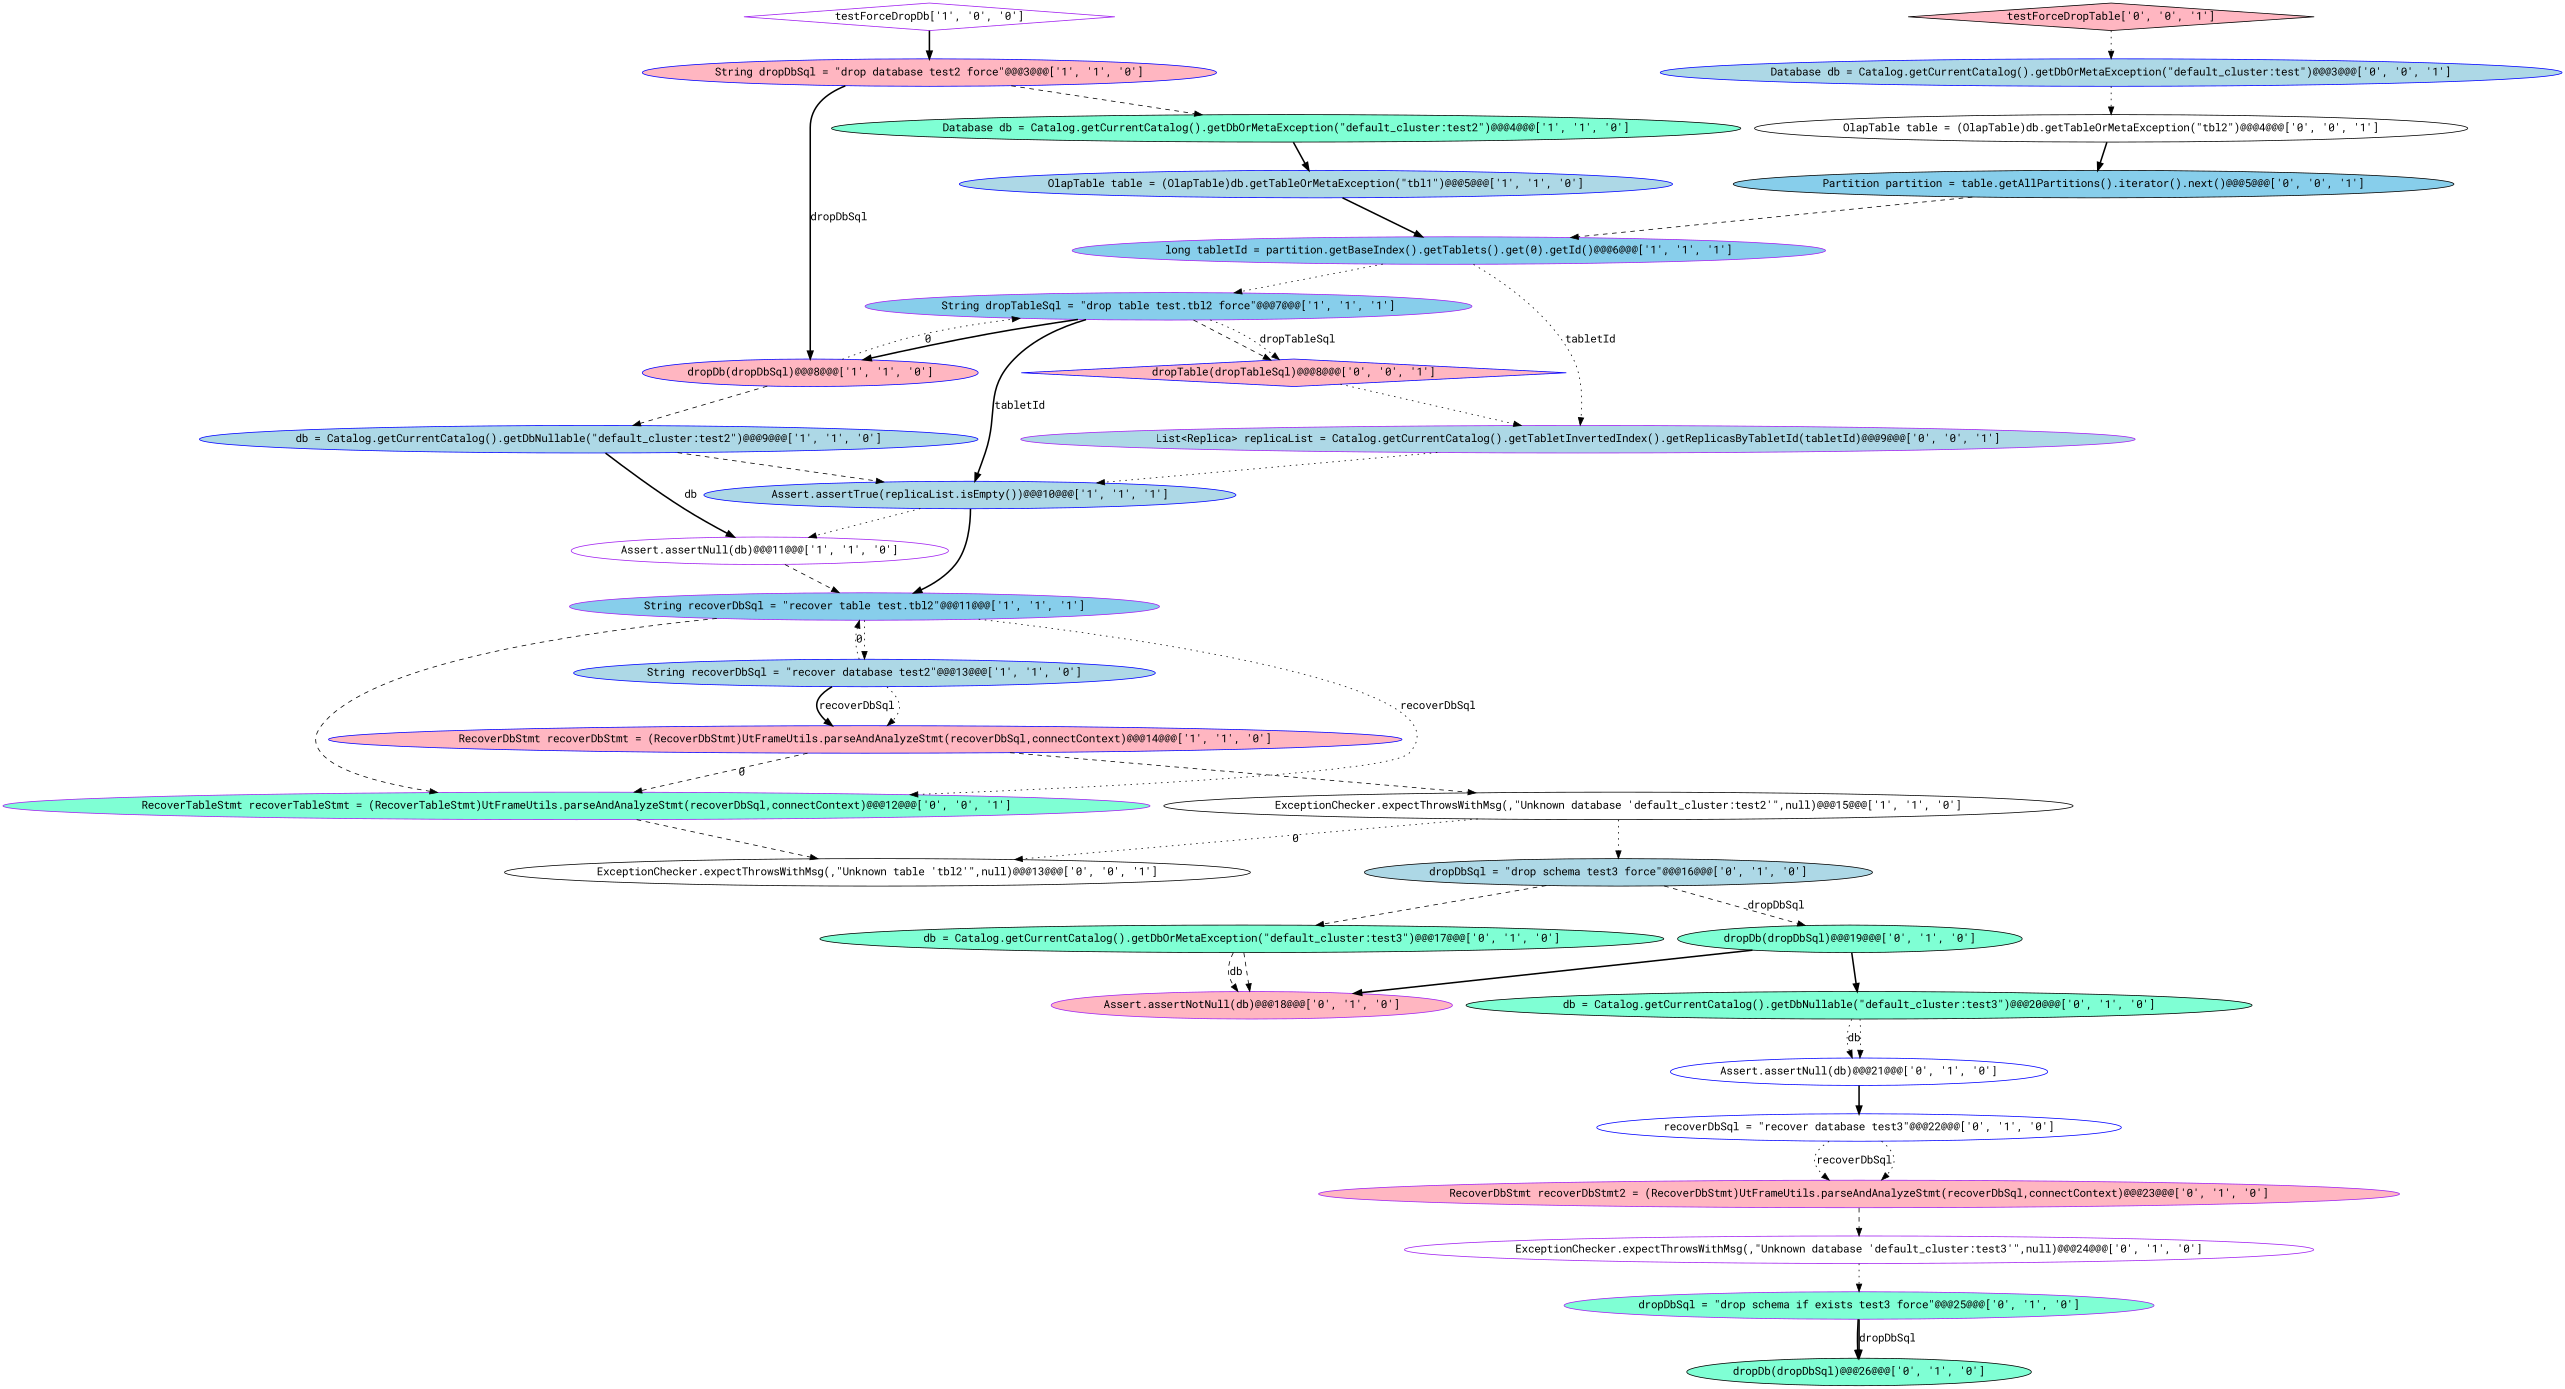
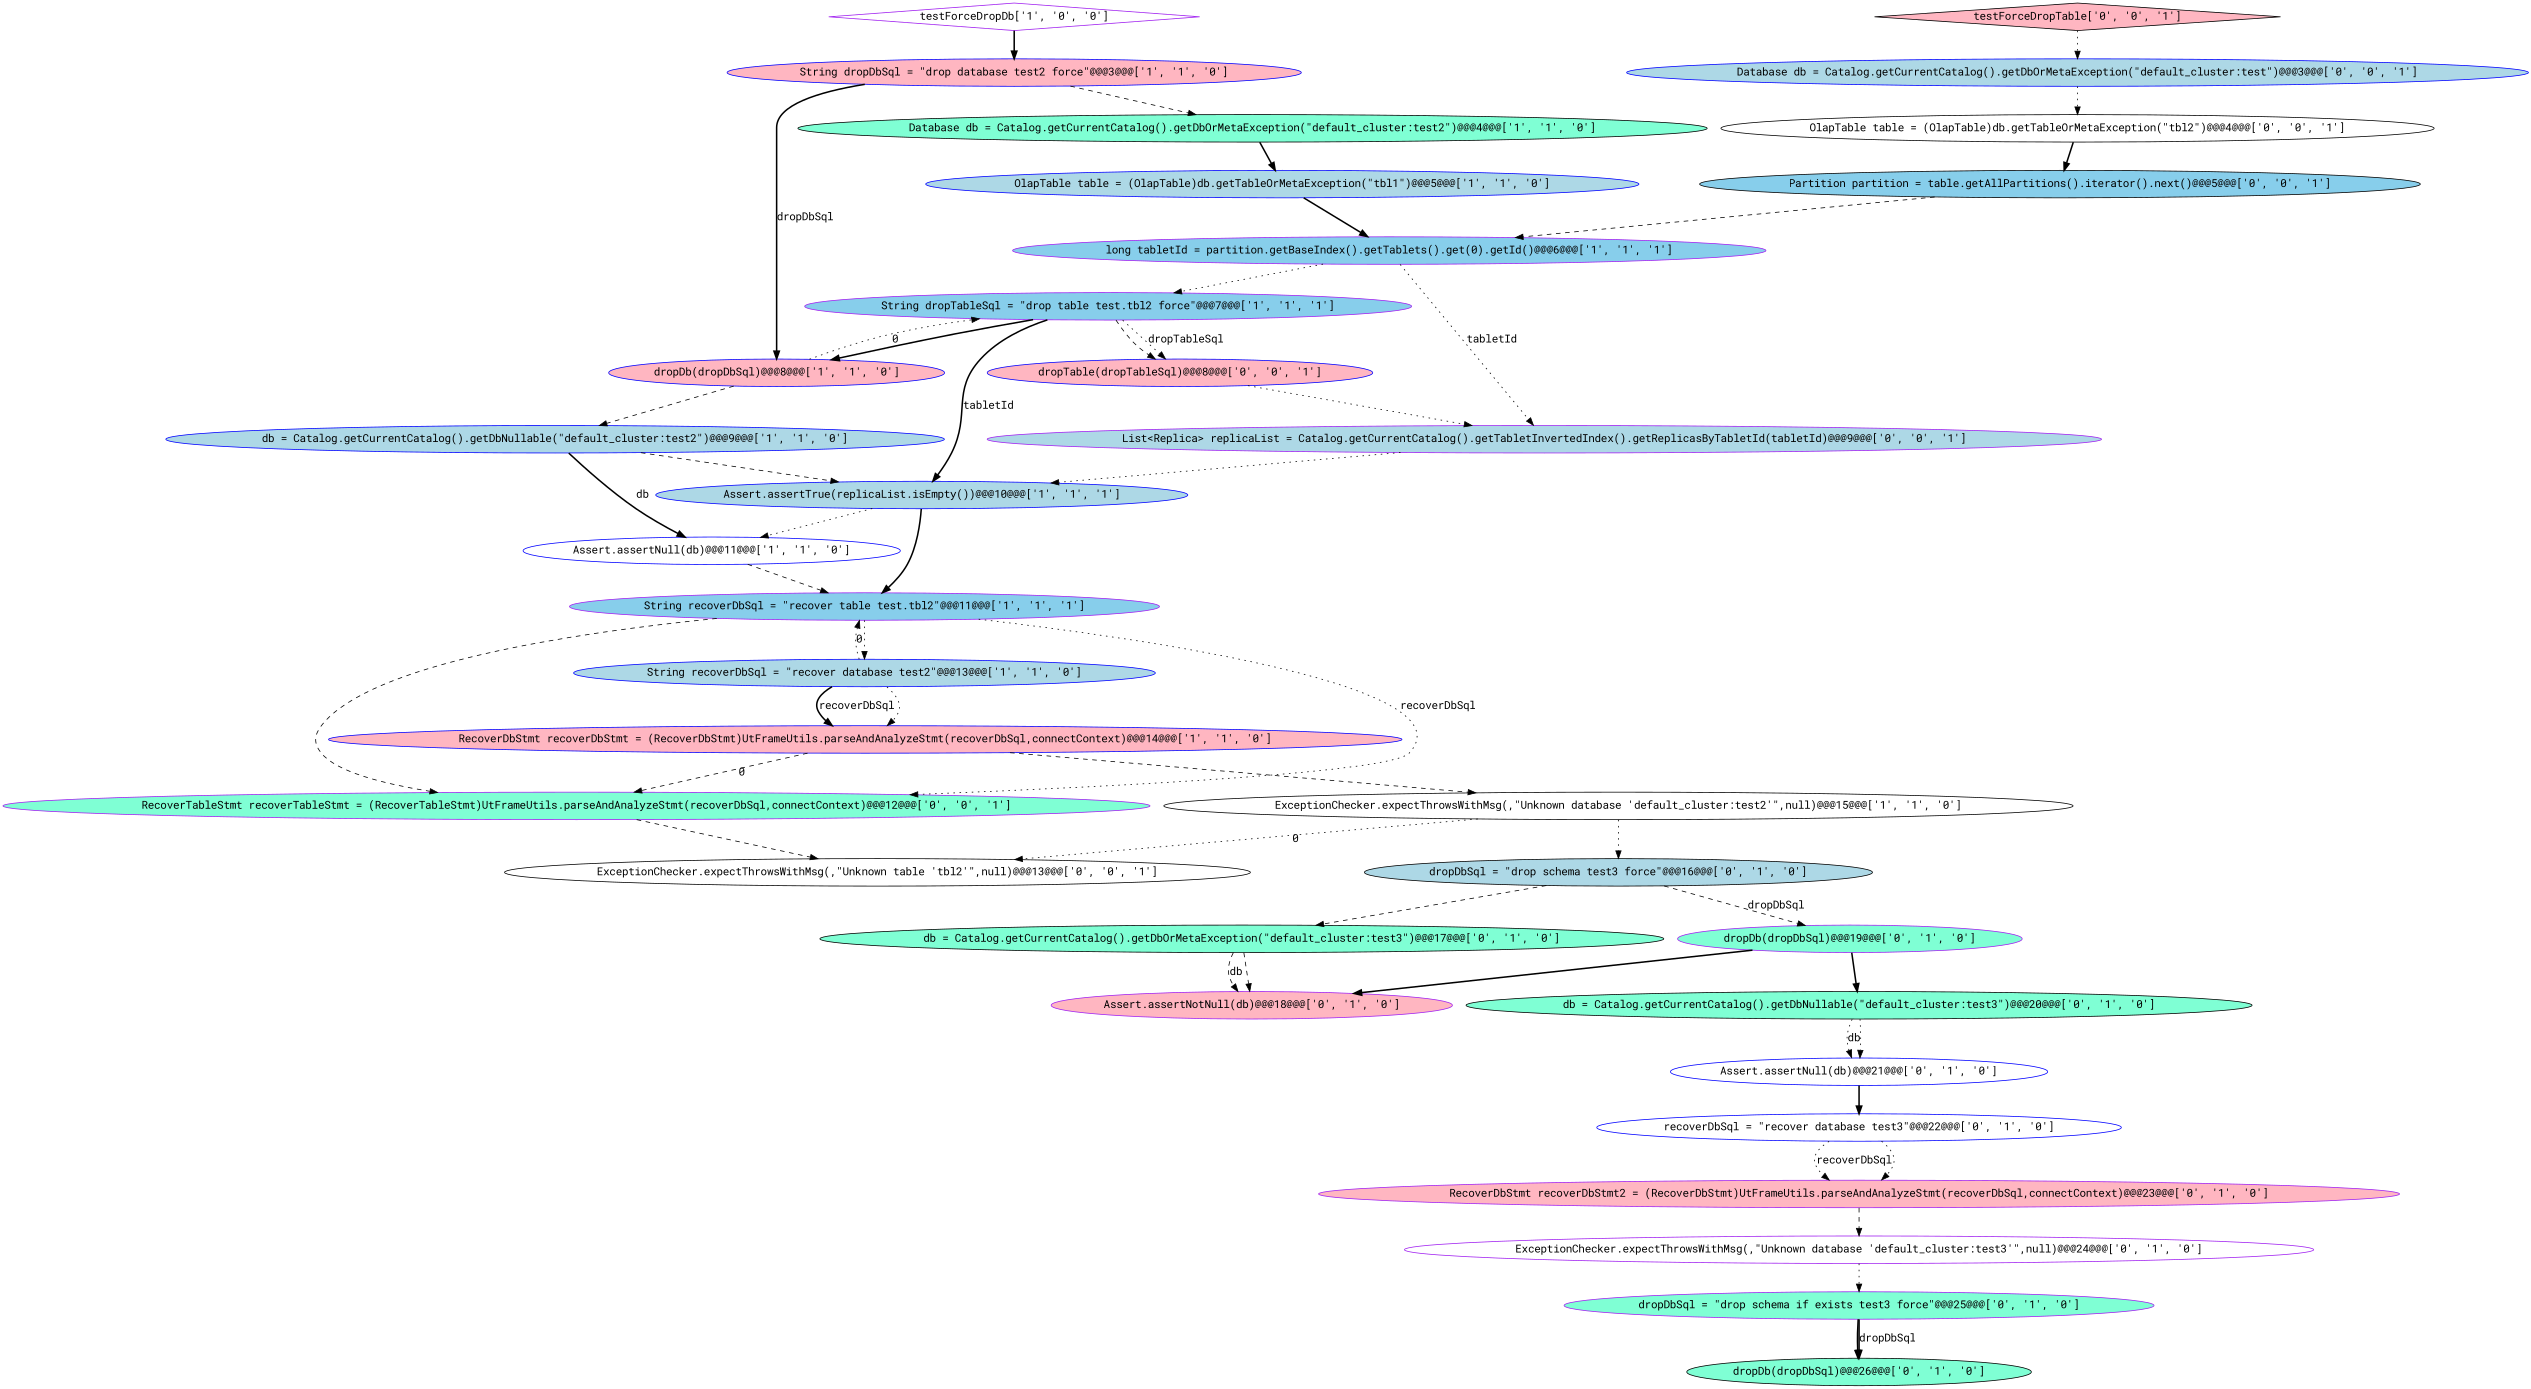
(1294, 373) -> (1180, 373)
(760, 551) -> (712, 551)
(1850, 939) -> (1850, 939)
